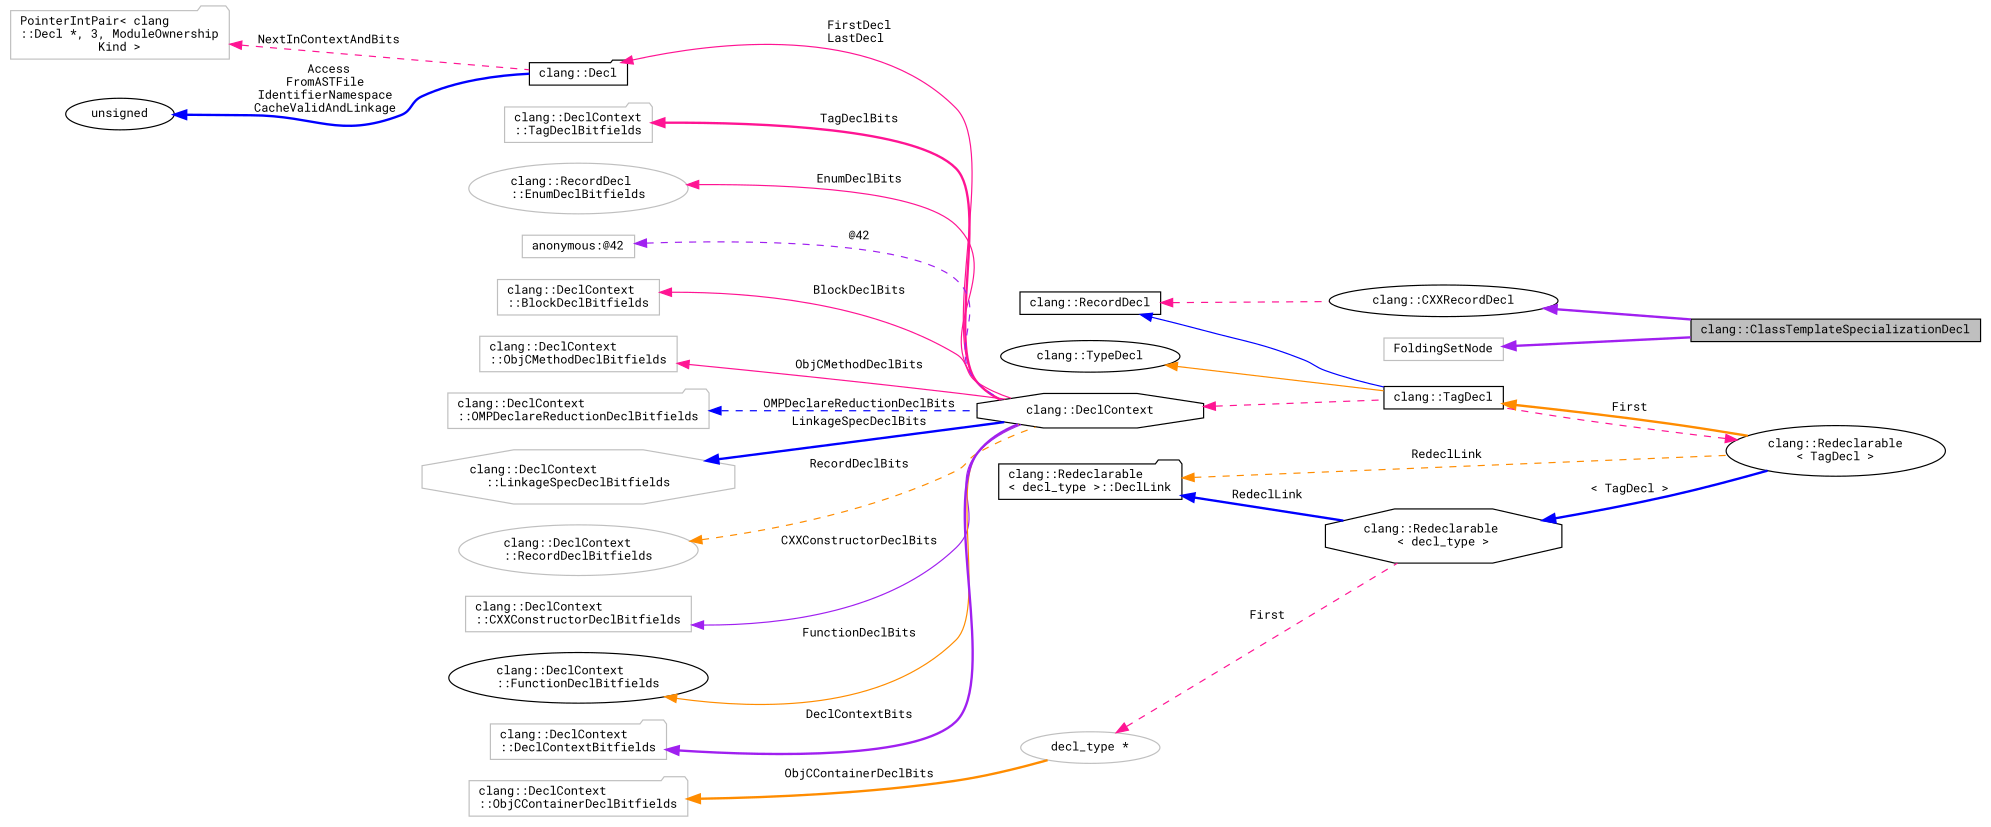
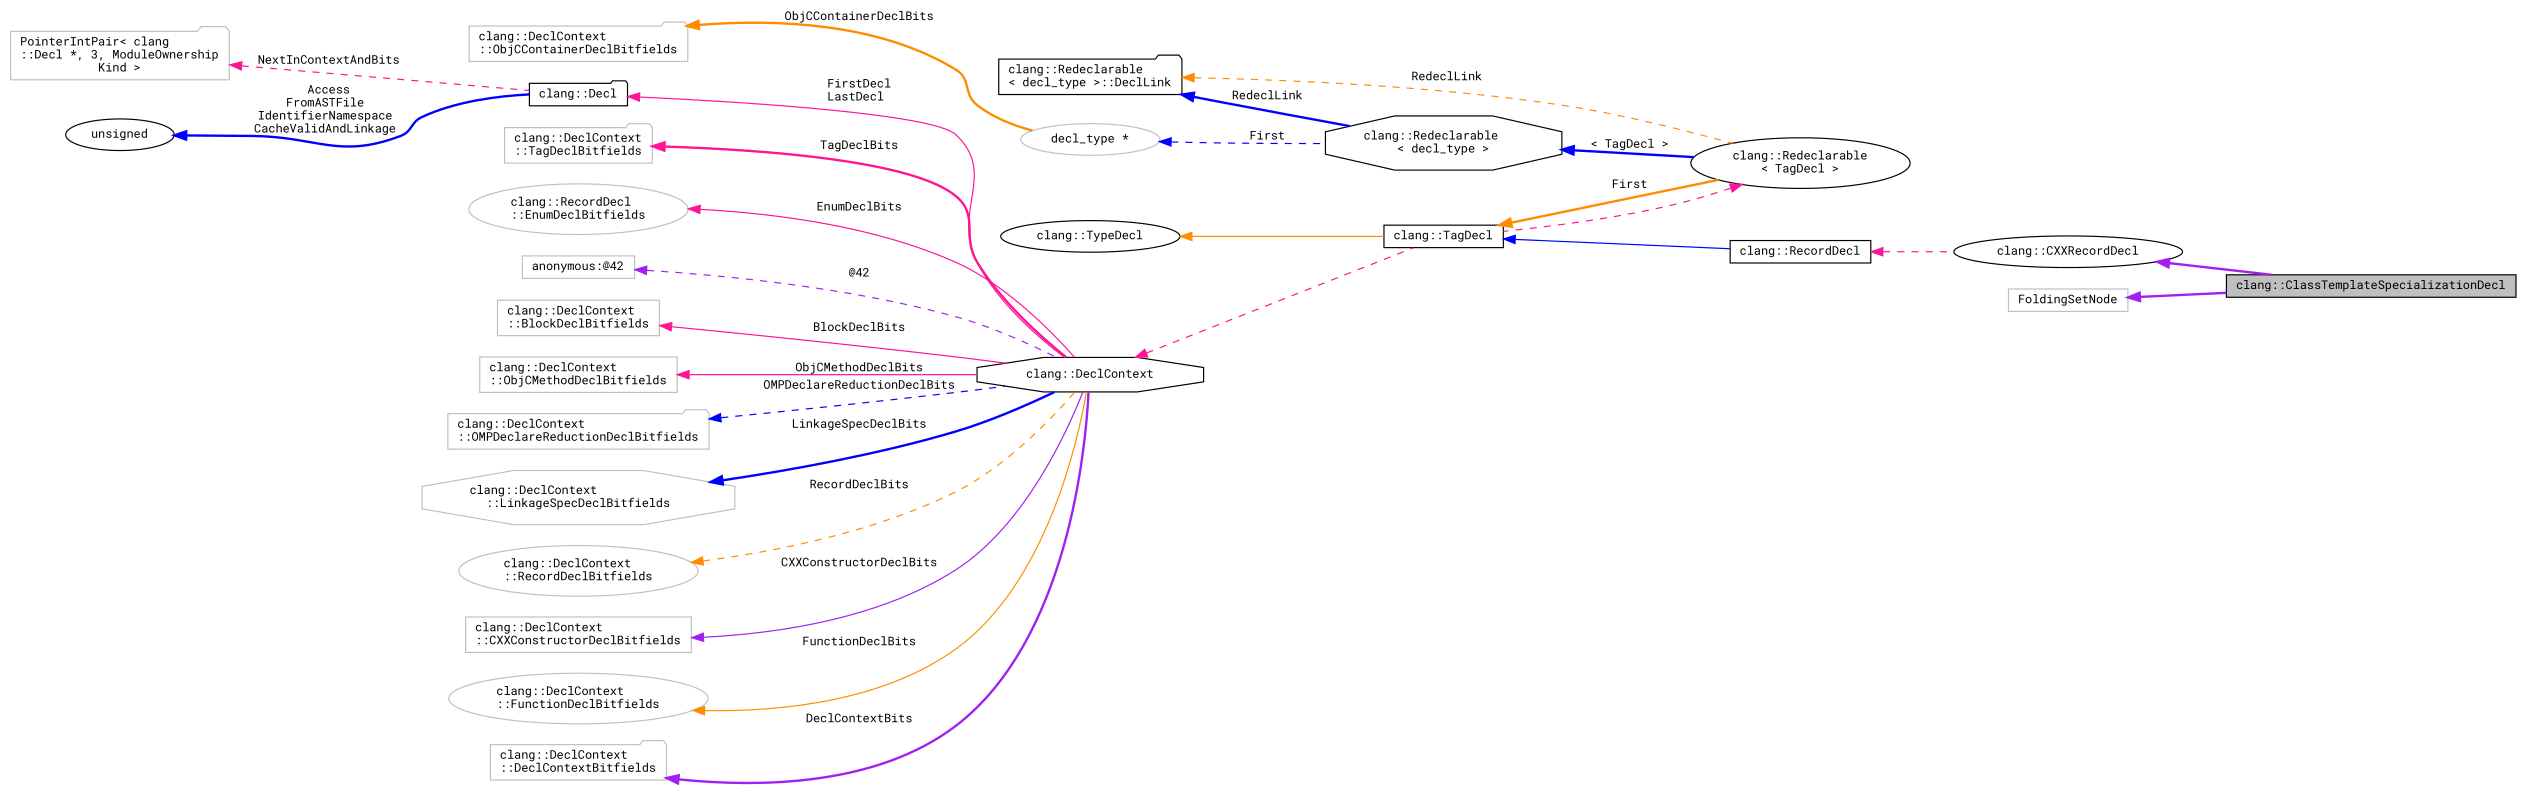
(1269, 348) -> (1623, 244)
(1262, 645) -> (1248, 143)
(578, 678) -> (578, 699)
